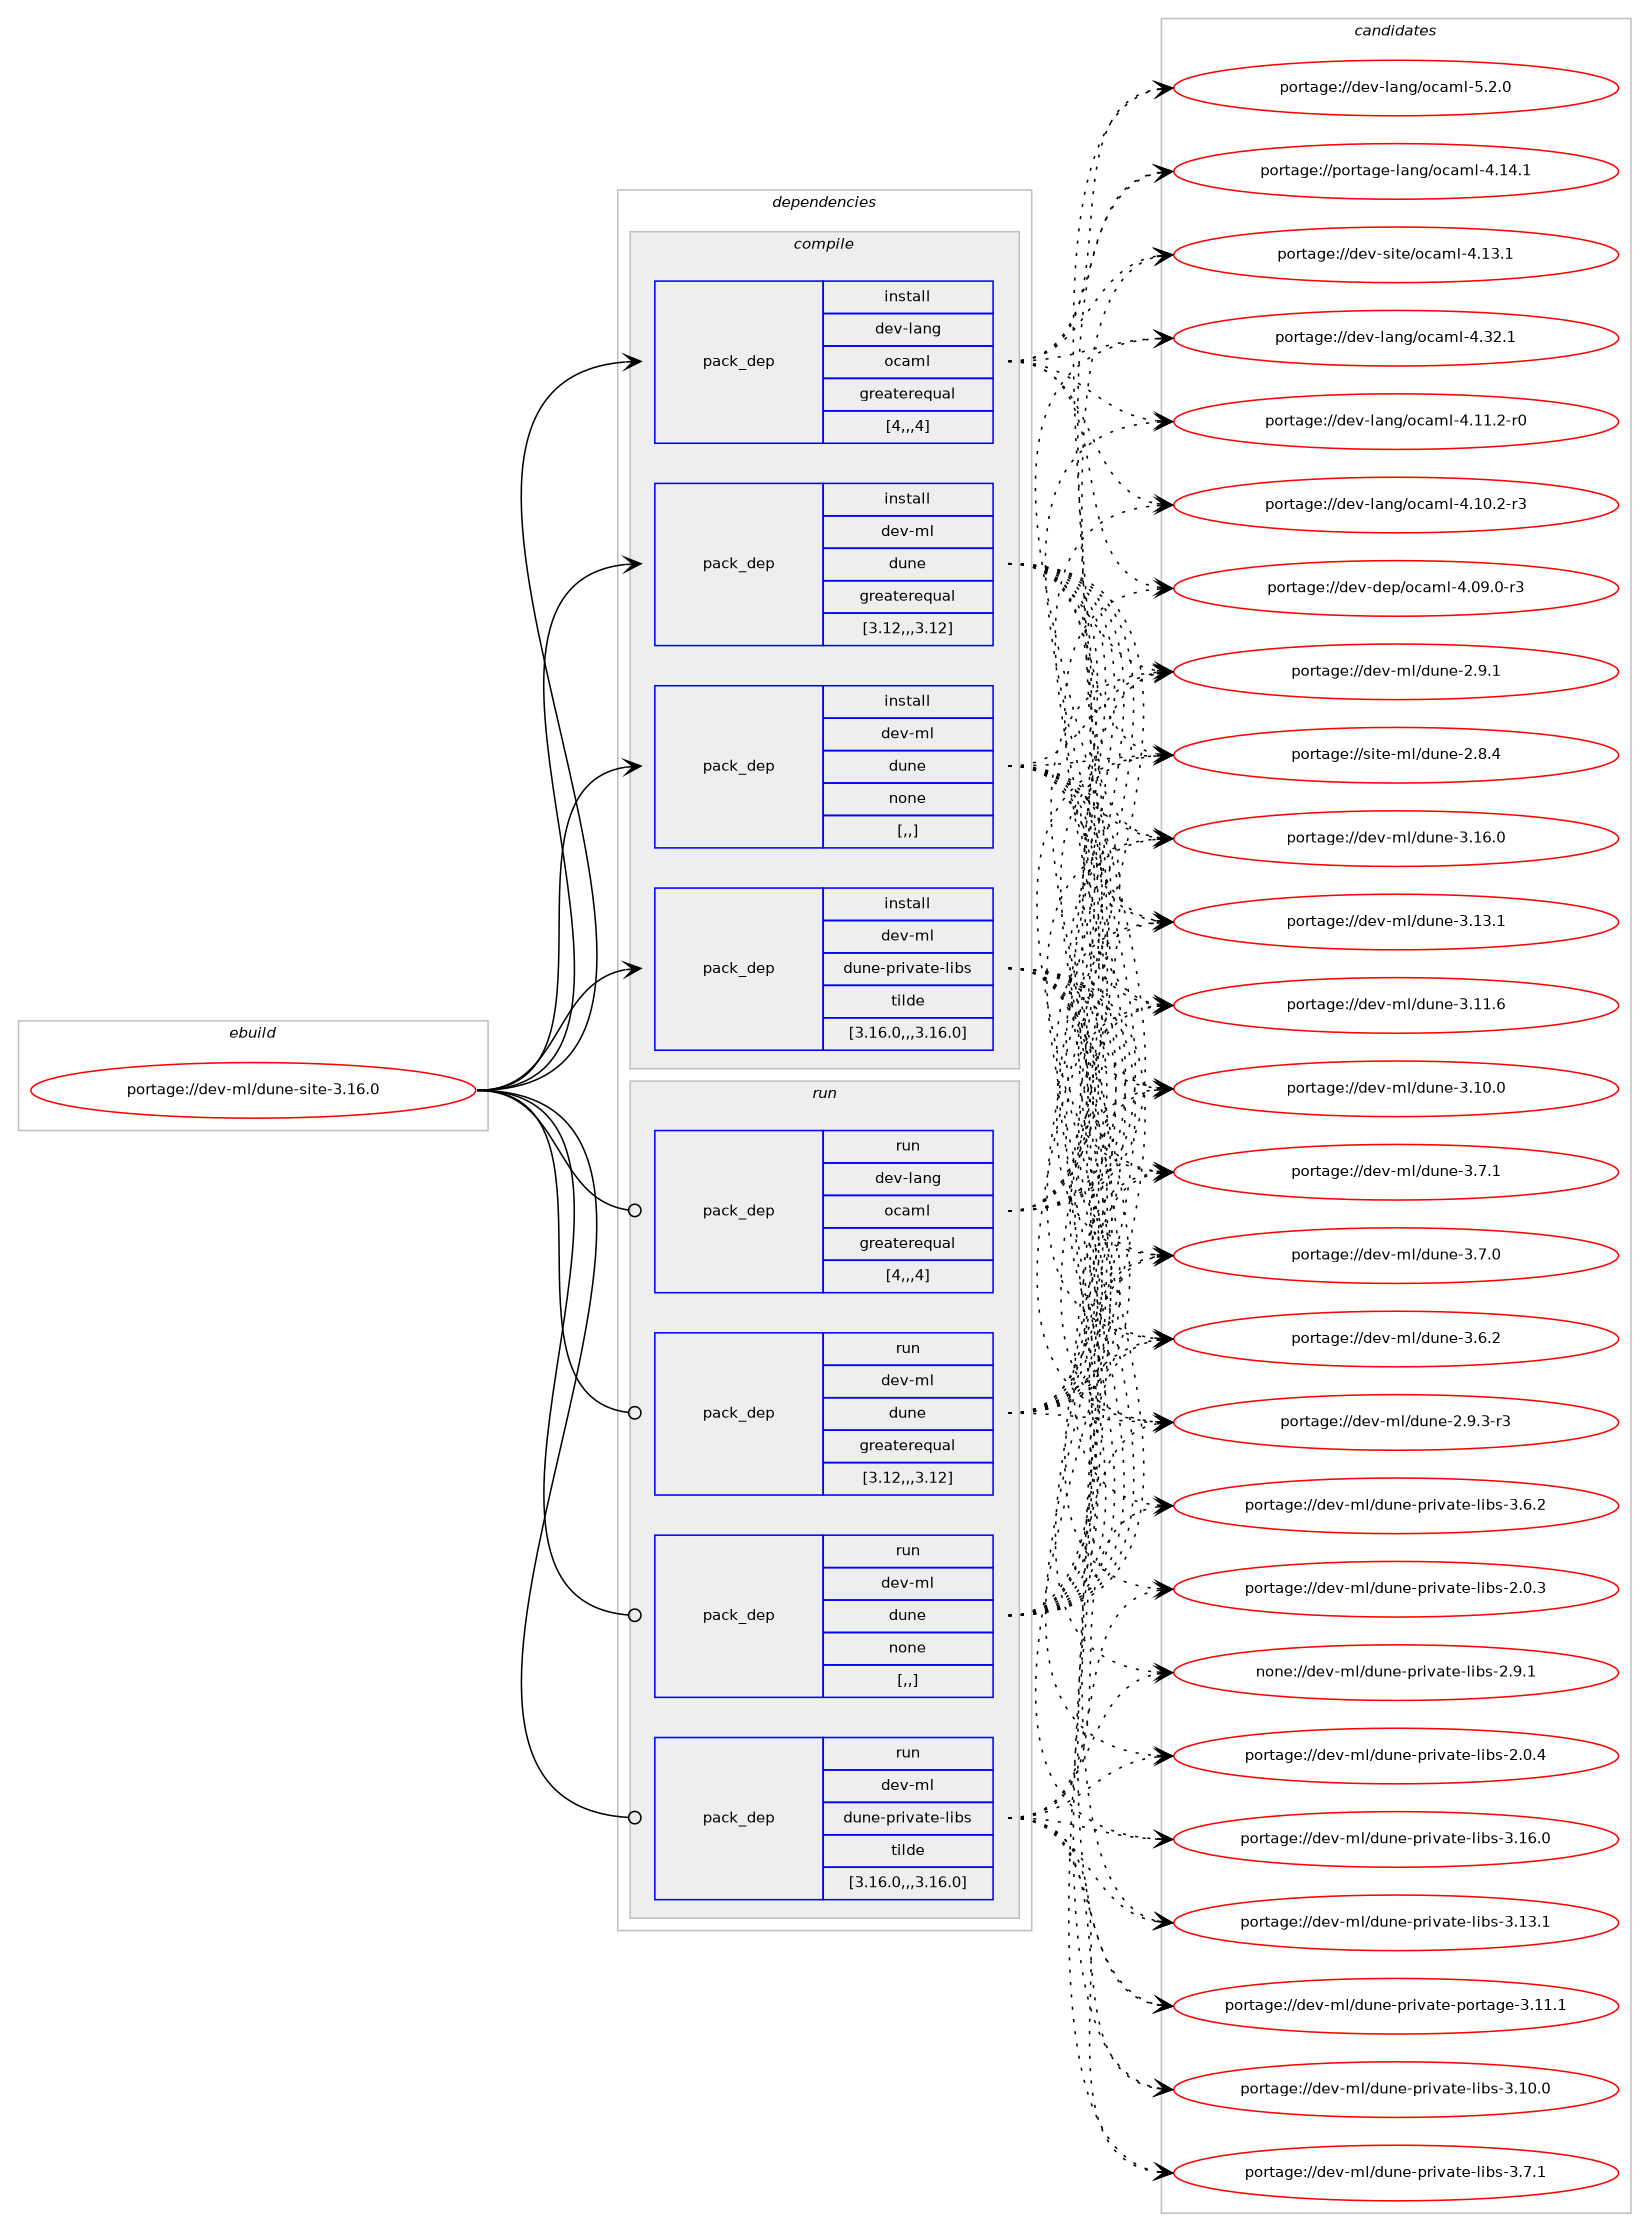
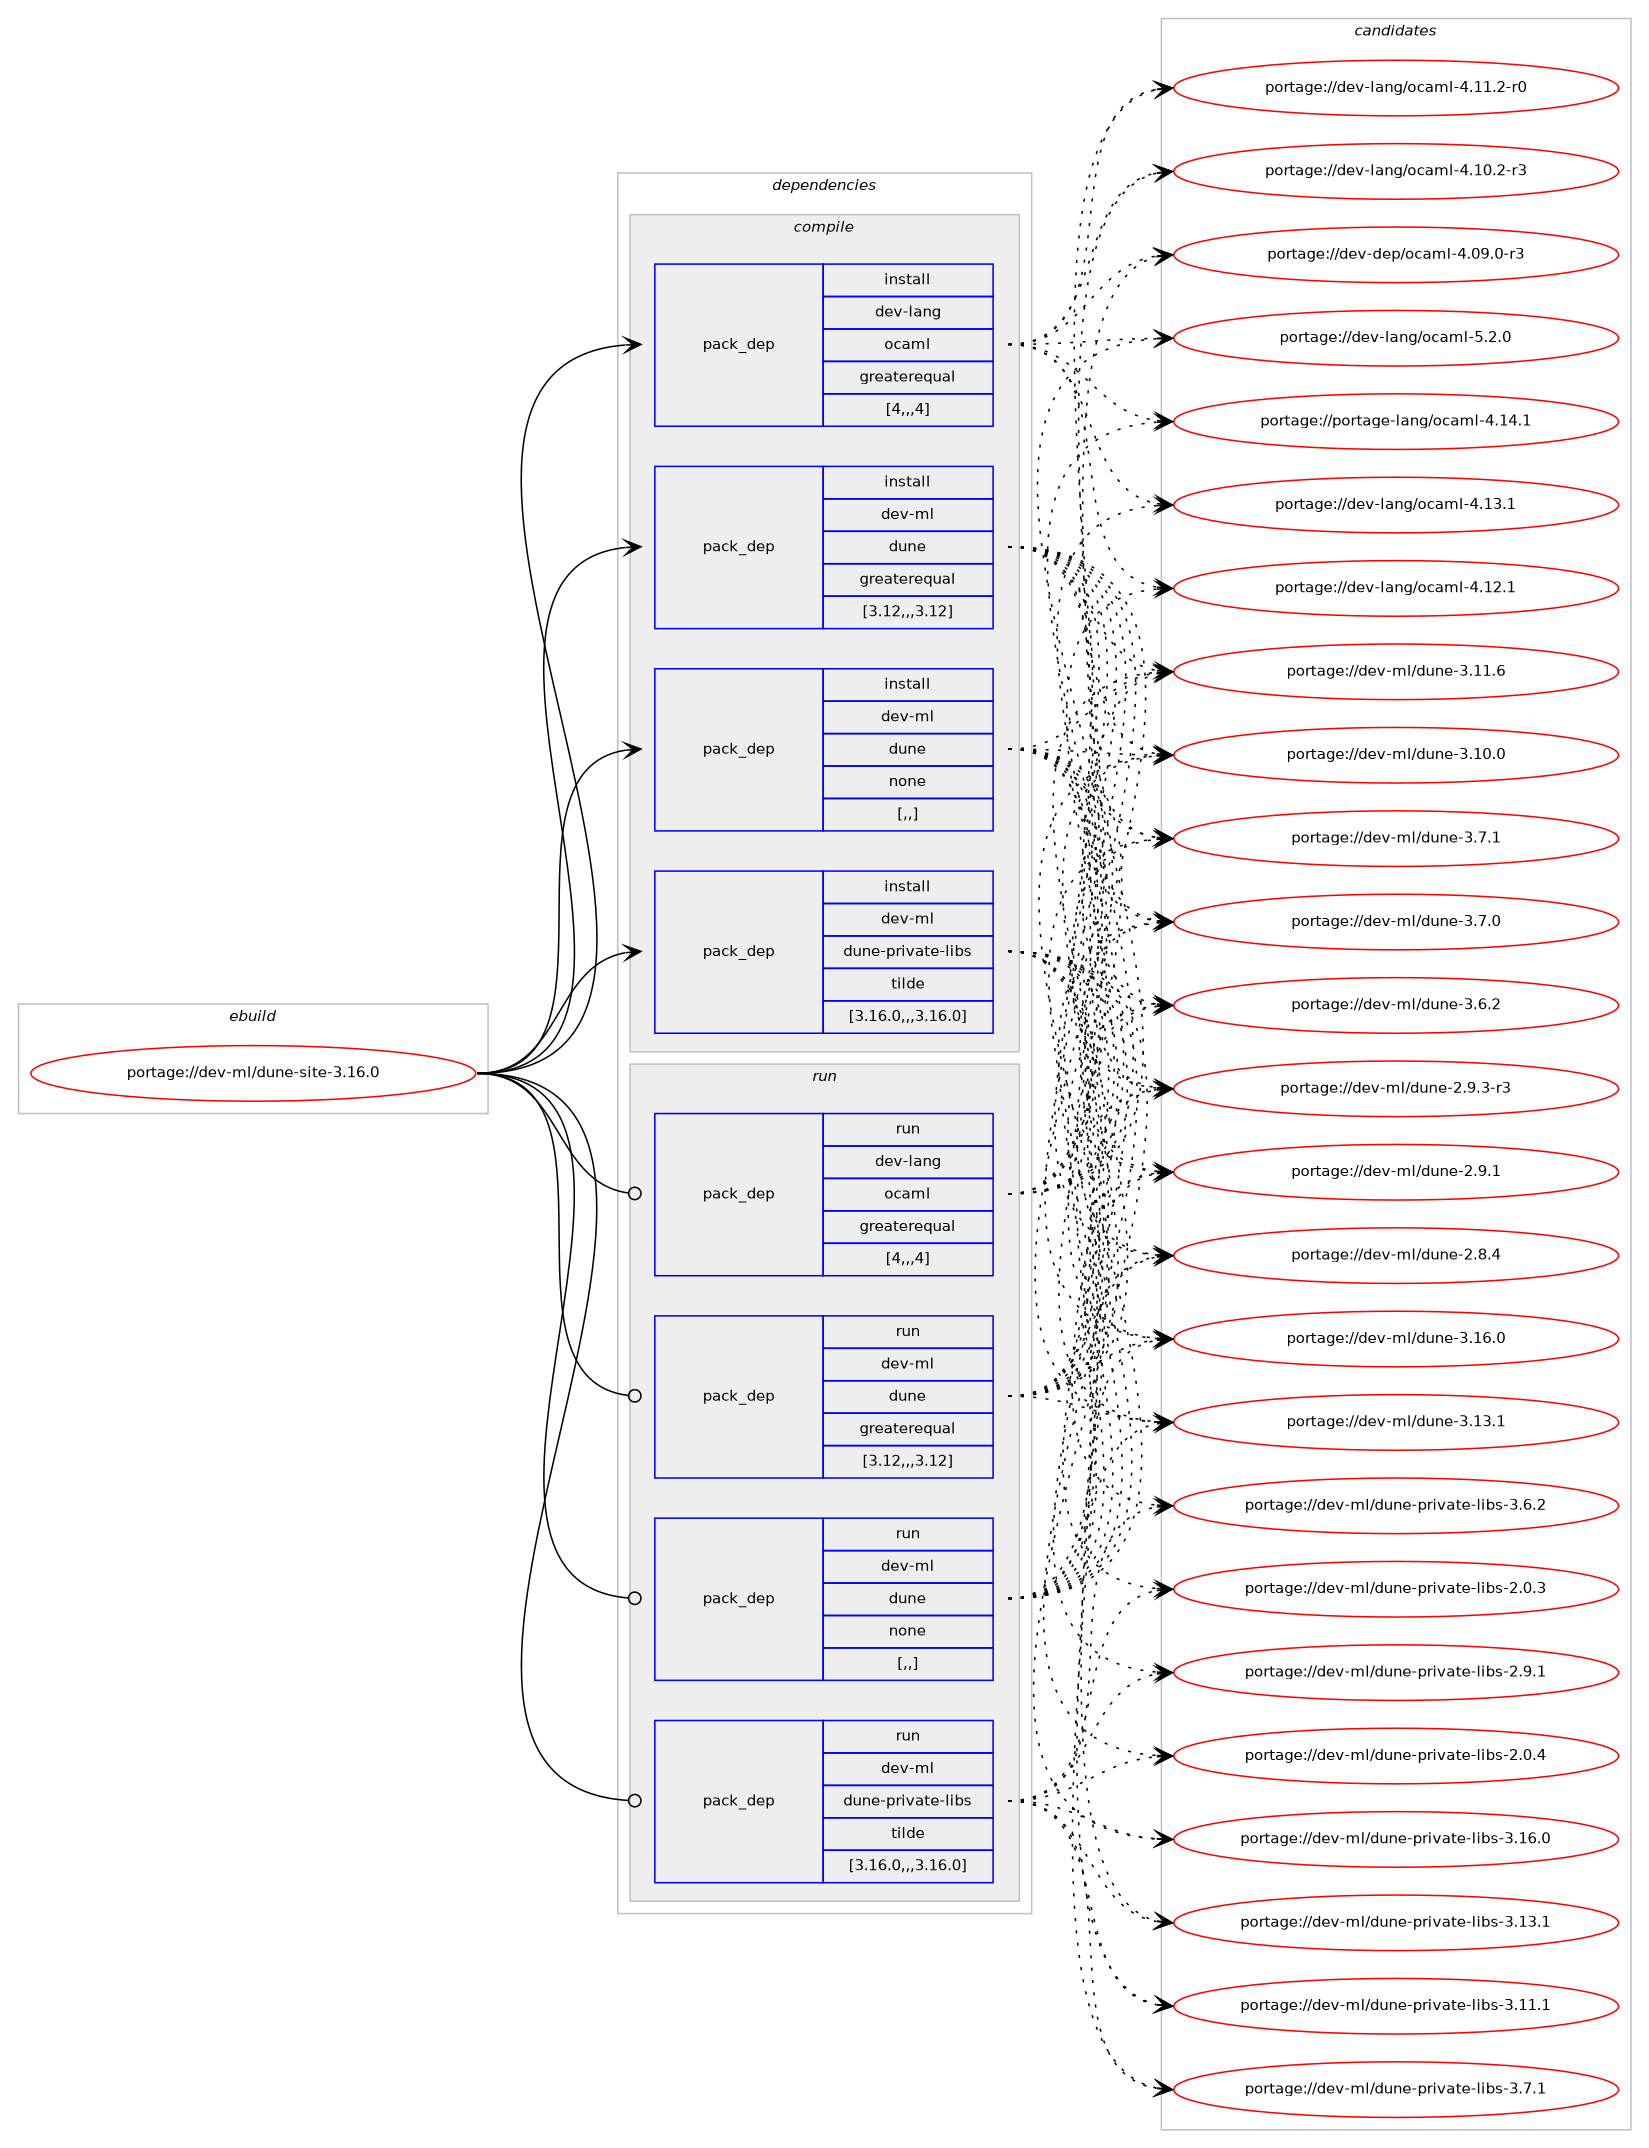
(1396, 255) -> (1396, 505)
(1396, 338) -> (1396, 588)
(1396, 755) -> (1396, 1256)
(1396, 1673) -> (1396, 1673)
(1396, 2006) -> (1396, 2006)
(1396, 2090) -> none
